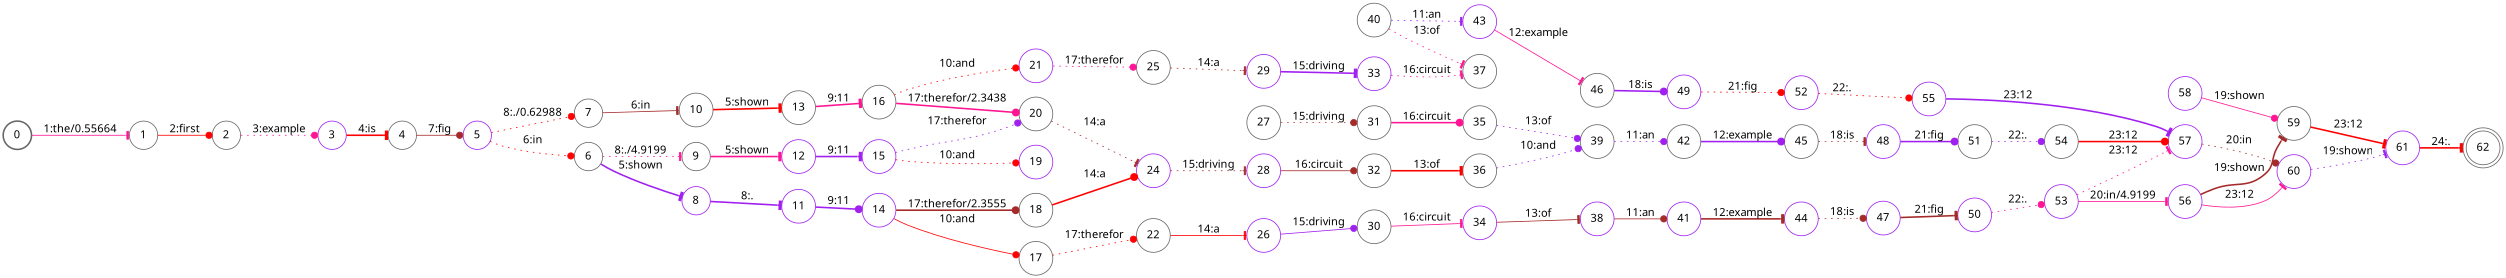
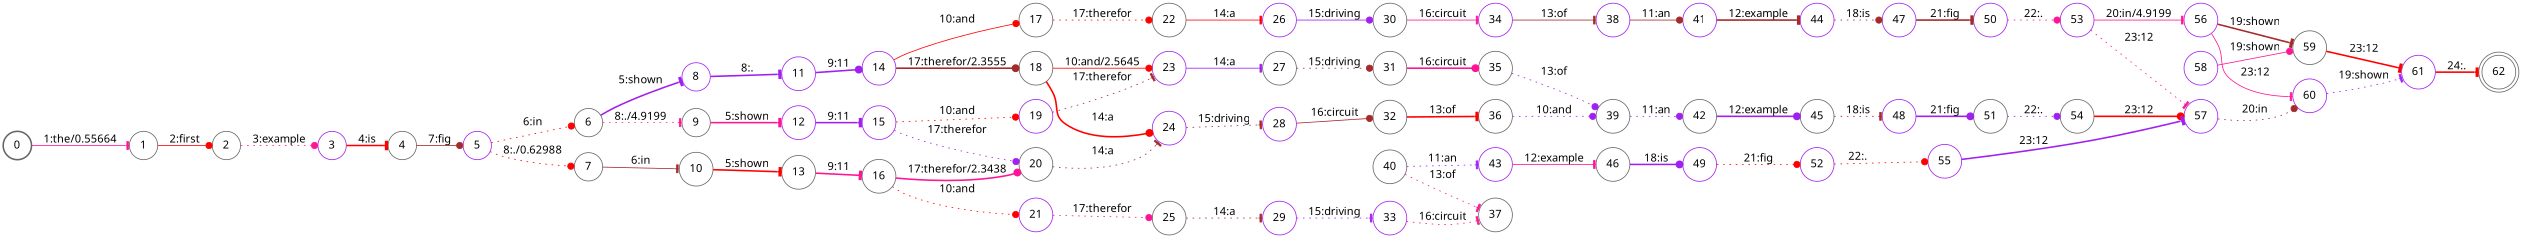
none -> (1169, 68)
(1317, 72) -> (1333, 218)
